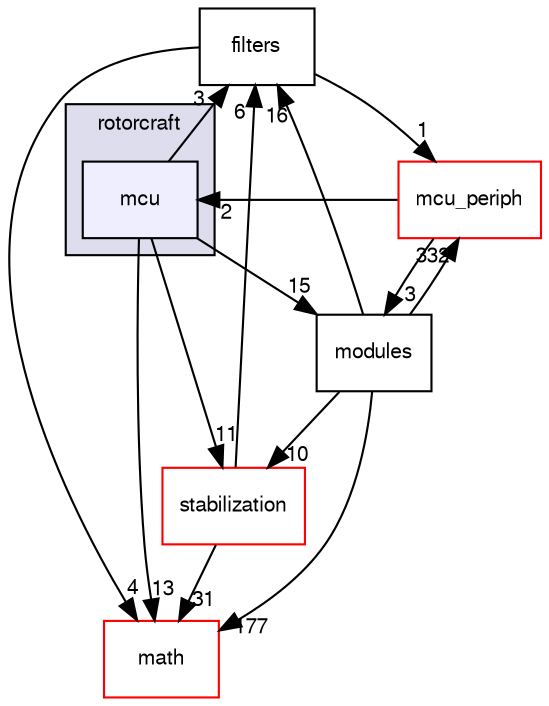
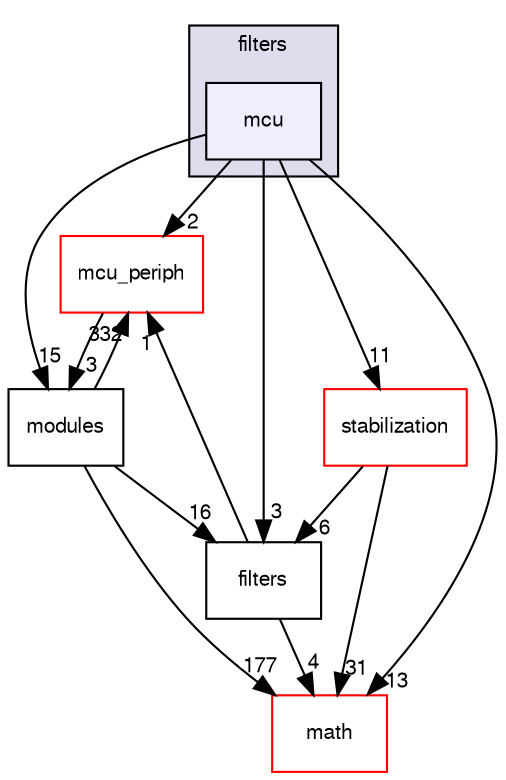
(140, 124) -> (264, 46)
(309, 200) -> (205, 190)
(311, 422) -> none
